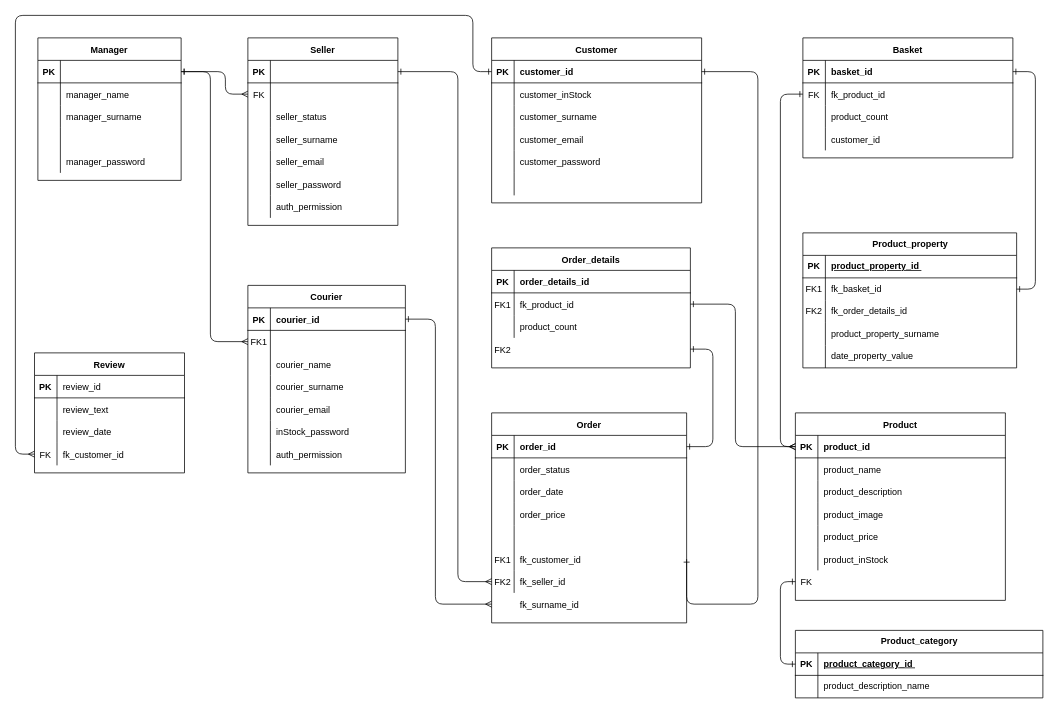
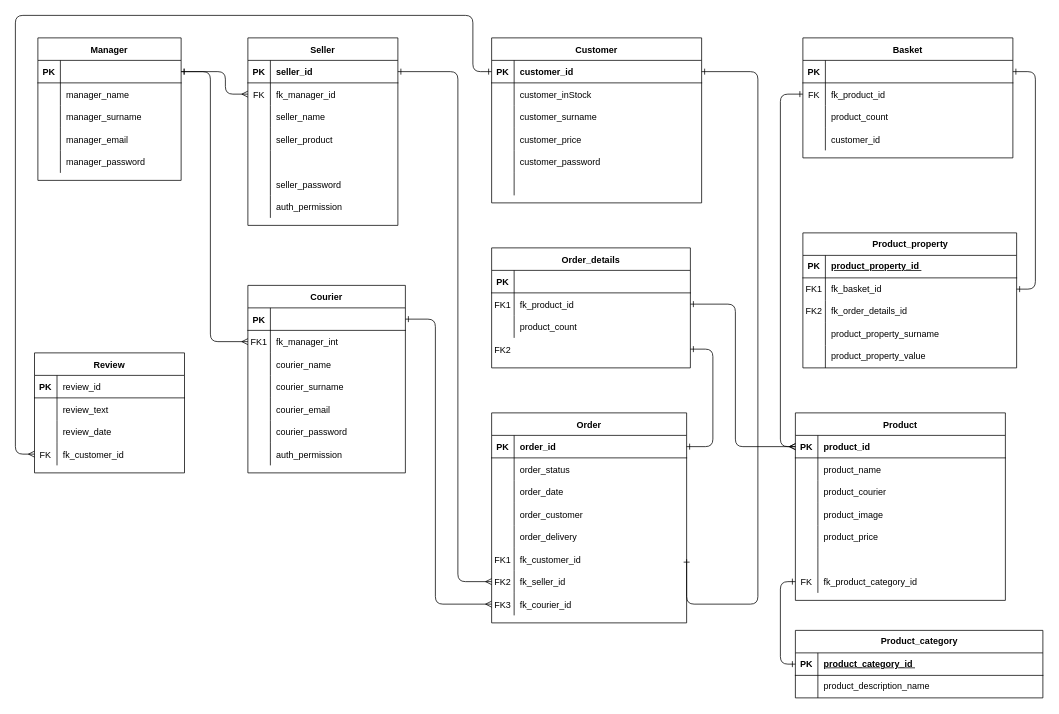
none -> (334, 72)
(919, 72) -> none
none -> (334, 94)
(306, 117) -> (301, 117)
none -> (121, 139)
(309, 140) -> (309, 140)
(553, 140) -> (554, 140)
(334, 162) -> none
(602, 282) -> none
(338, 319) -> none
none -> (338, 342)
(878, 357) -> (886, 357)
(315, 432) -> (315, 432)
(869, 492) -> (860, 492)
(546, 515) -> (555, 515)
none -> (600, 537)
(912, 559) -> none
none -> (912, 582)
none -> (503, 604)
(551, 605) -> (550, 605)
